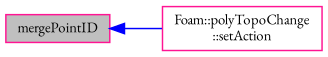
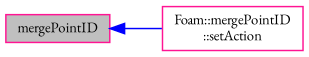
(242, 29) -> (233, 29)
